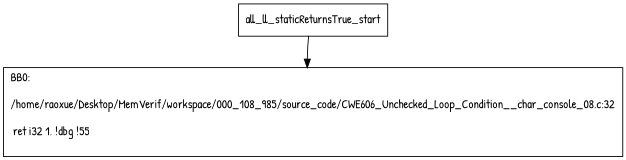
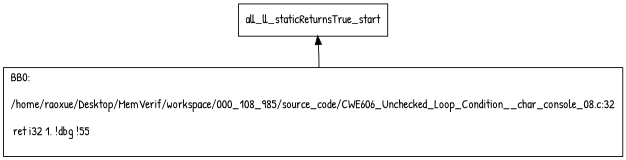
(308, 47) -> (319, 56)
